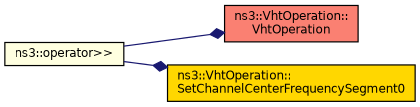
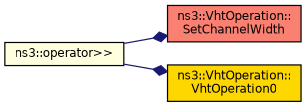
(291, 24) -> (234, 24)
(291, 83) -> (234, 83)
